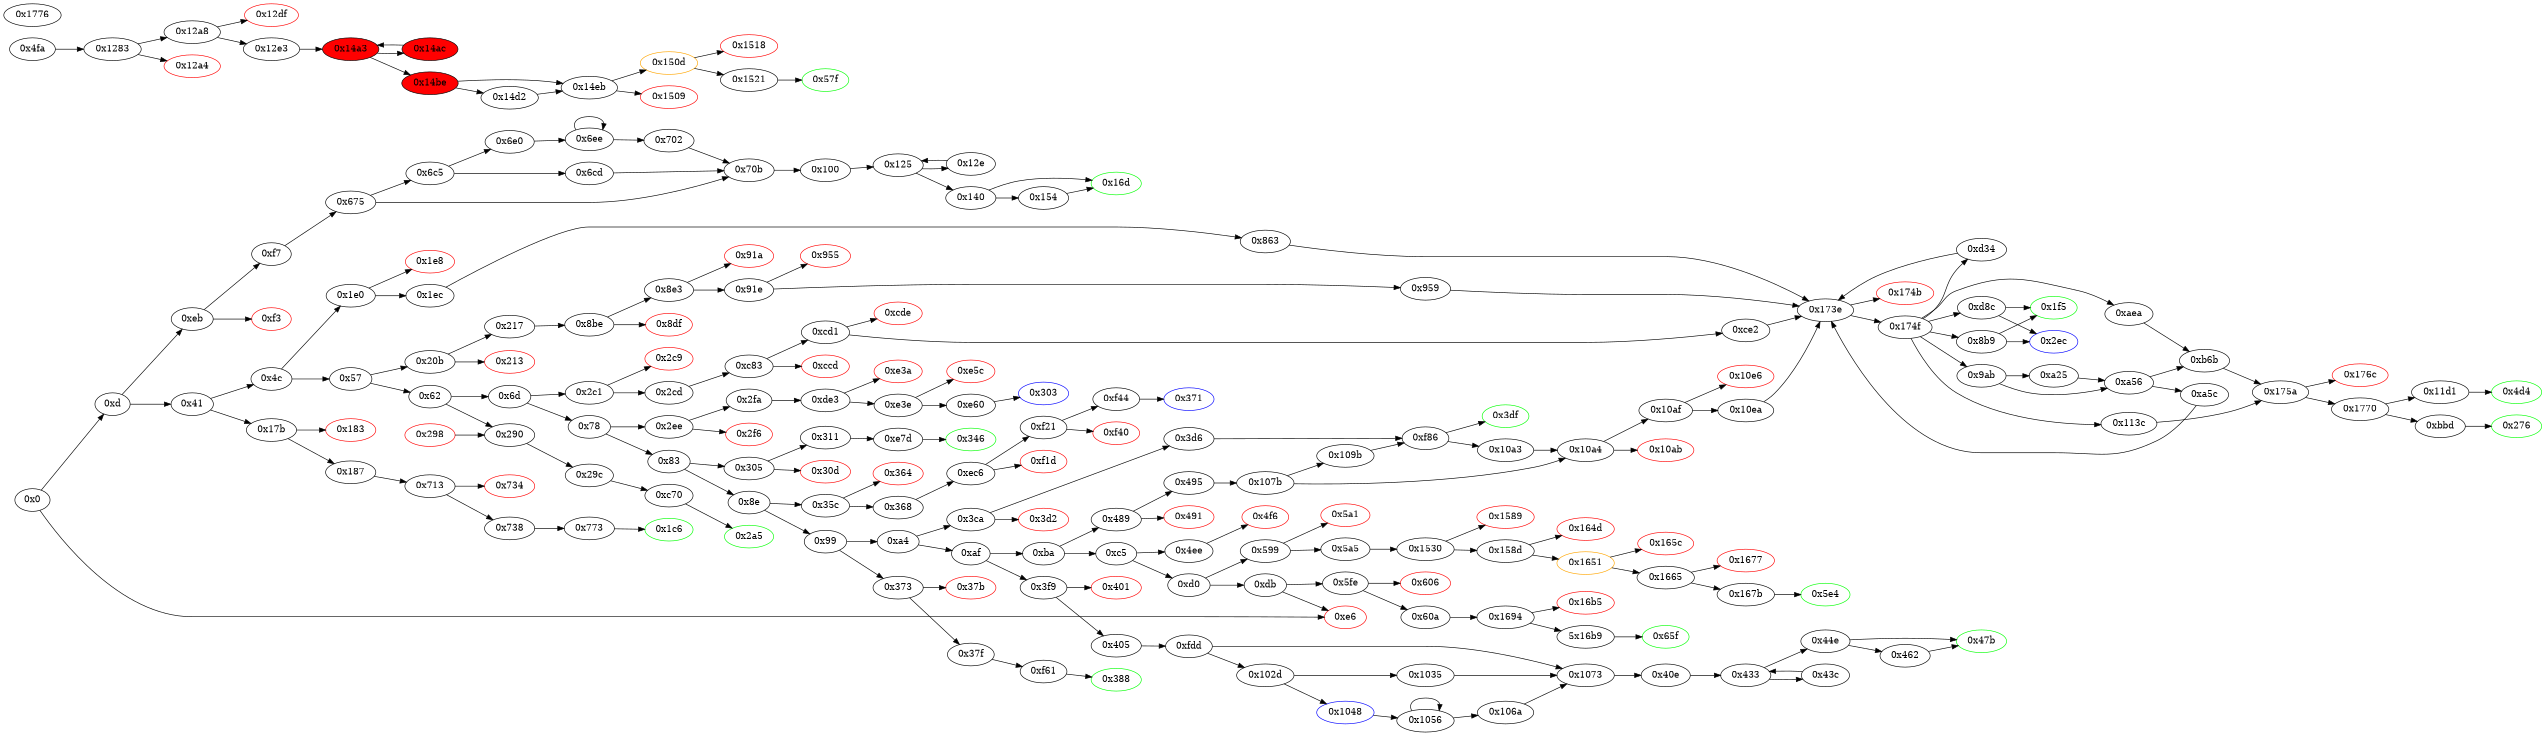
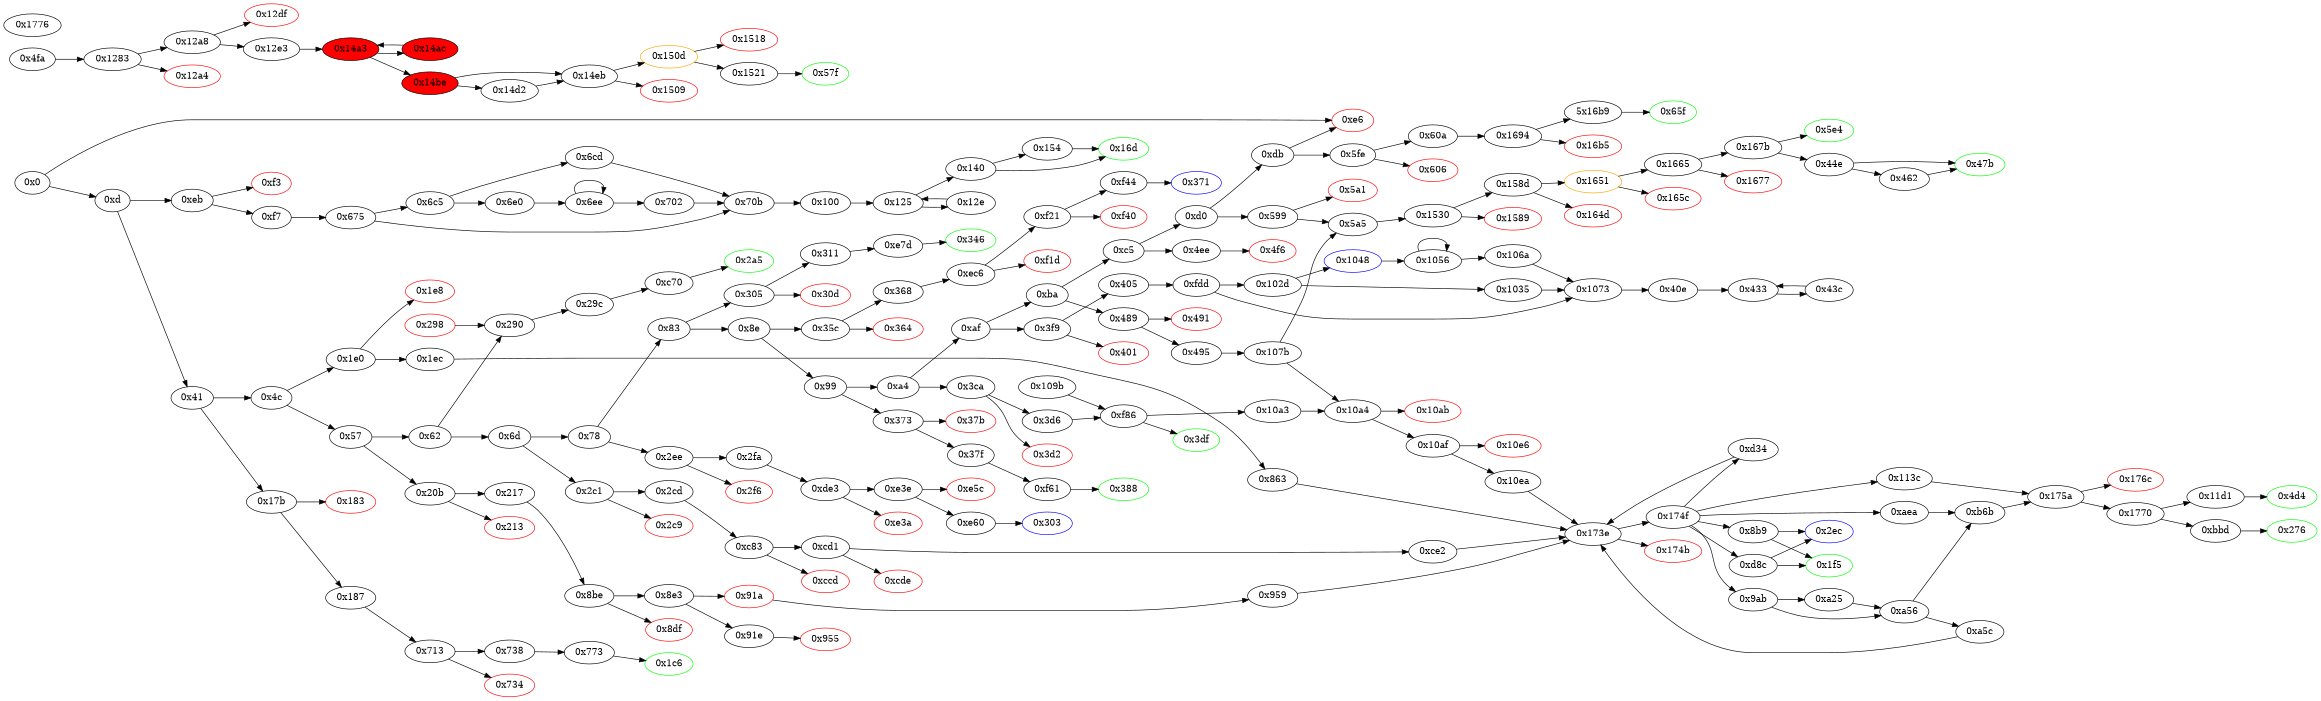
(1084, 284) -> (1008, 610)
(1302, 470) -> (1305, 292)
(1783, 660) -> (1789, 156)
